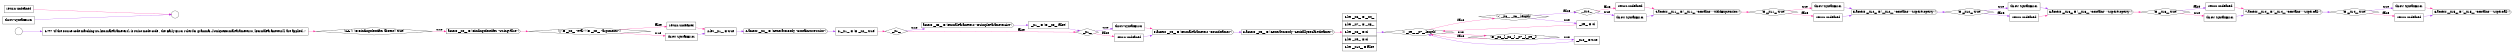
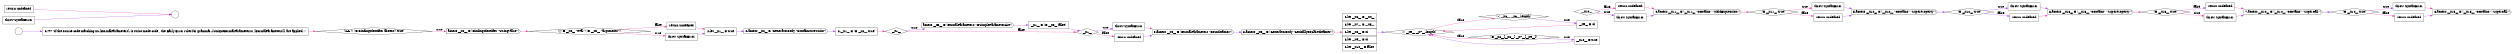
(1555, 14) -> none
(1463, 35) -> none
